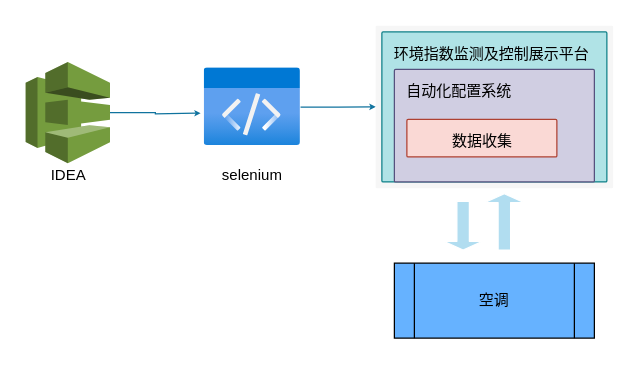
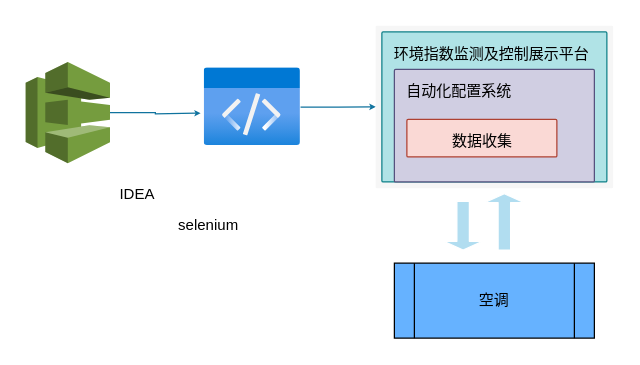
(68, 176) -> (137, 194)
(252, 176) -> (209, 226)
